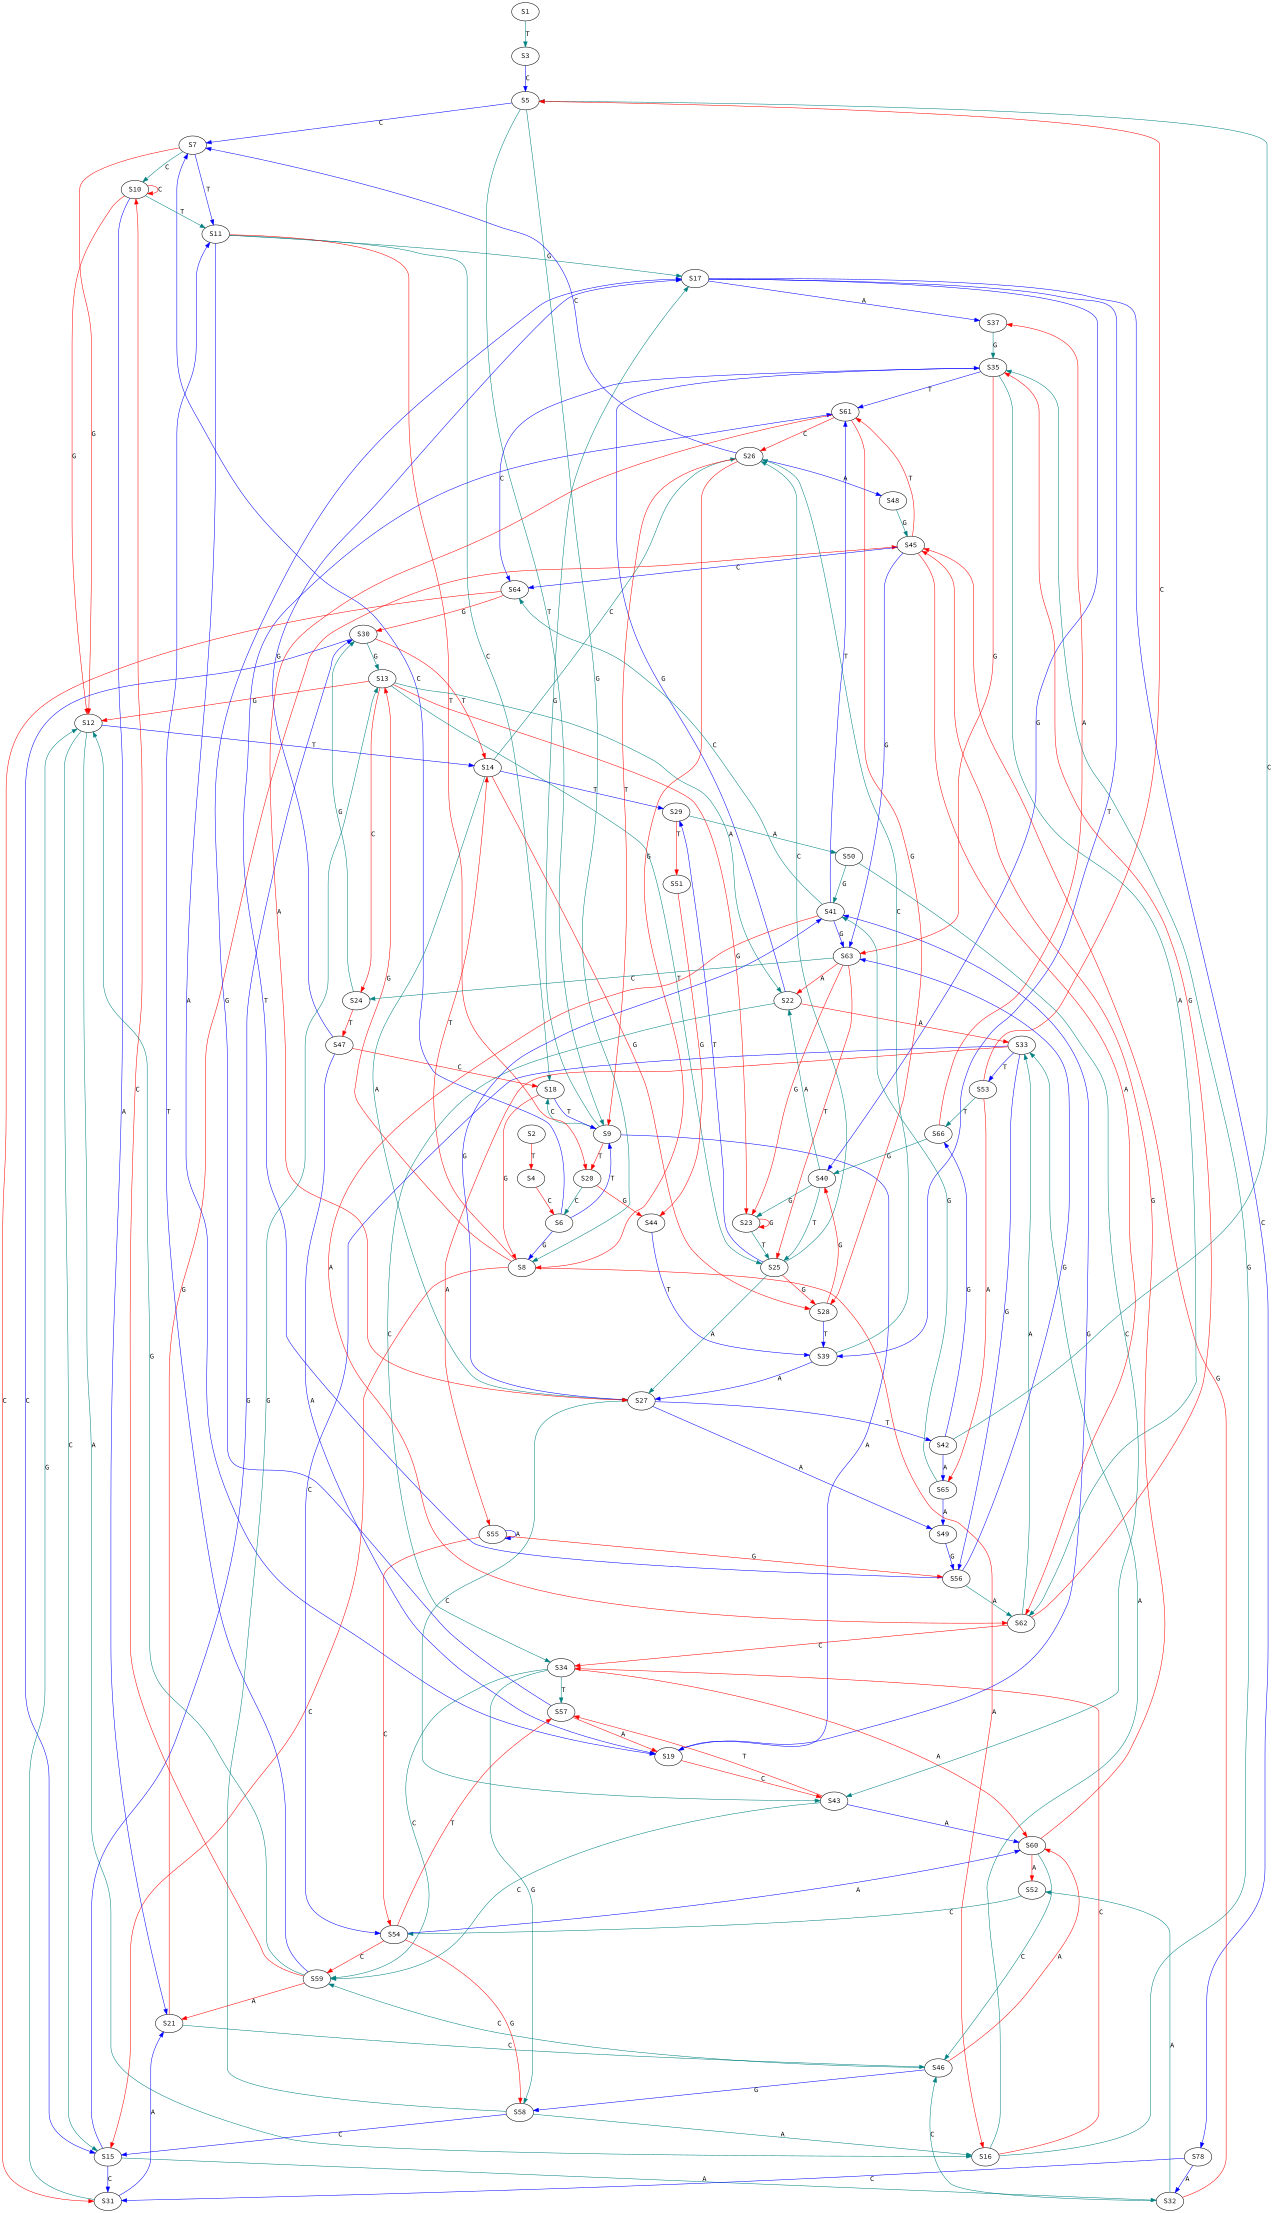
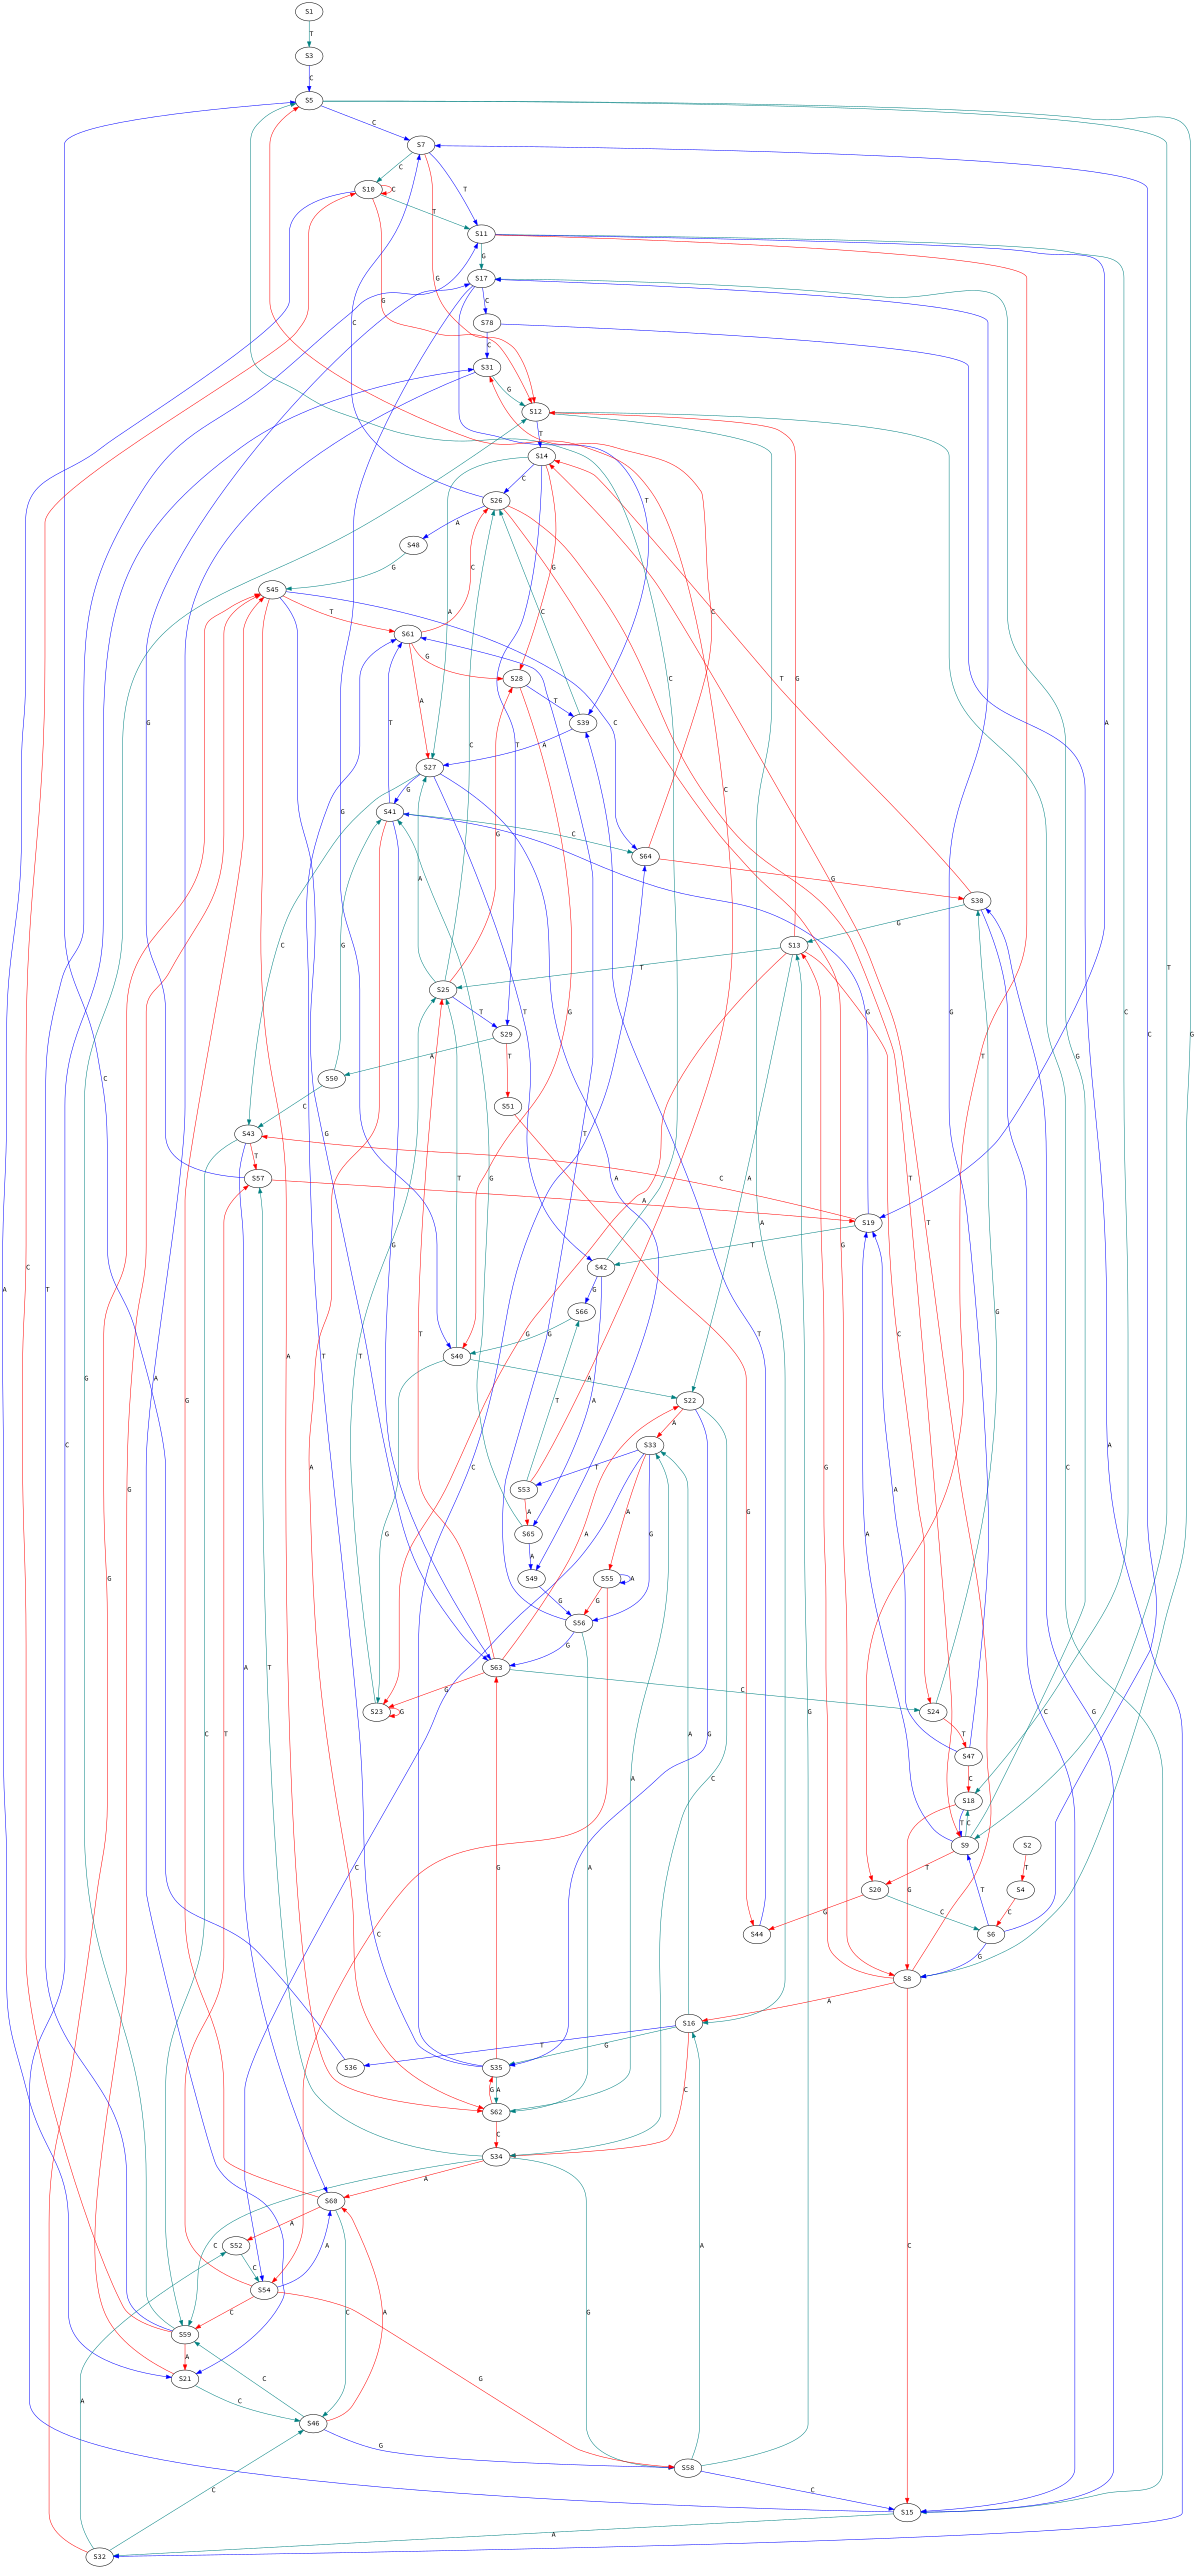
(993, 323) -> none
(612, 605) -> (521, 477)
none -> (737, 1245)
none -> (351, 2068)
